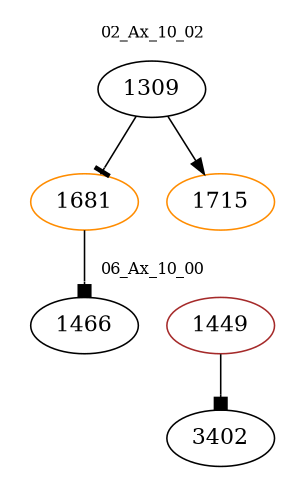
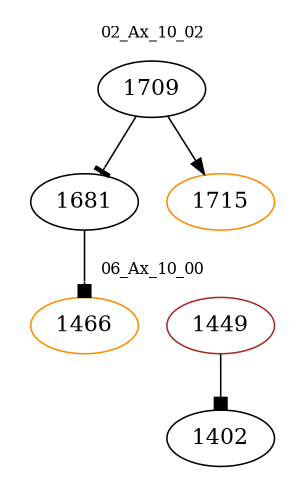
(152, 89) -> (152, 89)
(85, 202) -> (85, 202)
(85, 326) -> (85, 326)
(221, 438) -> (221, 438)
